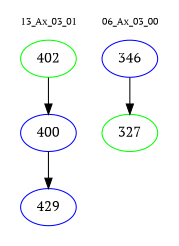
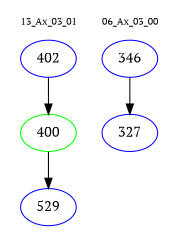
(48, 59) -> (48, 59)
(48, 133) -> (48, 133)
(130, 133) -> (130, 133)
(48, 207) -> (48, 207)
